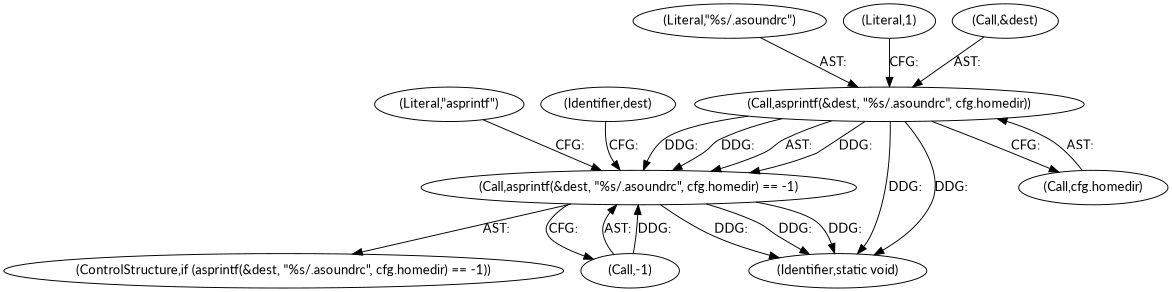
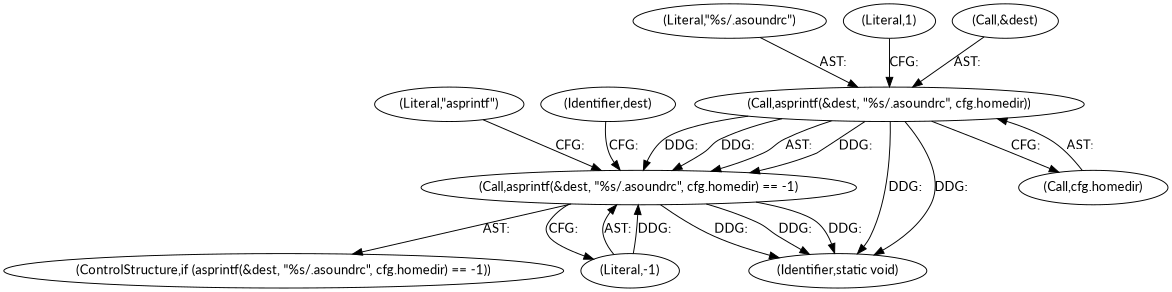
(630, 271) -> (630, 271)
